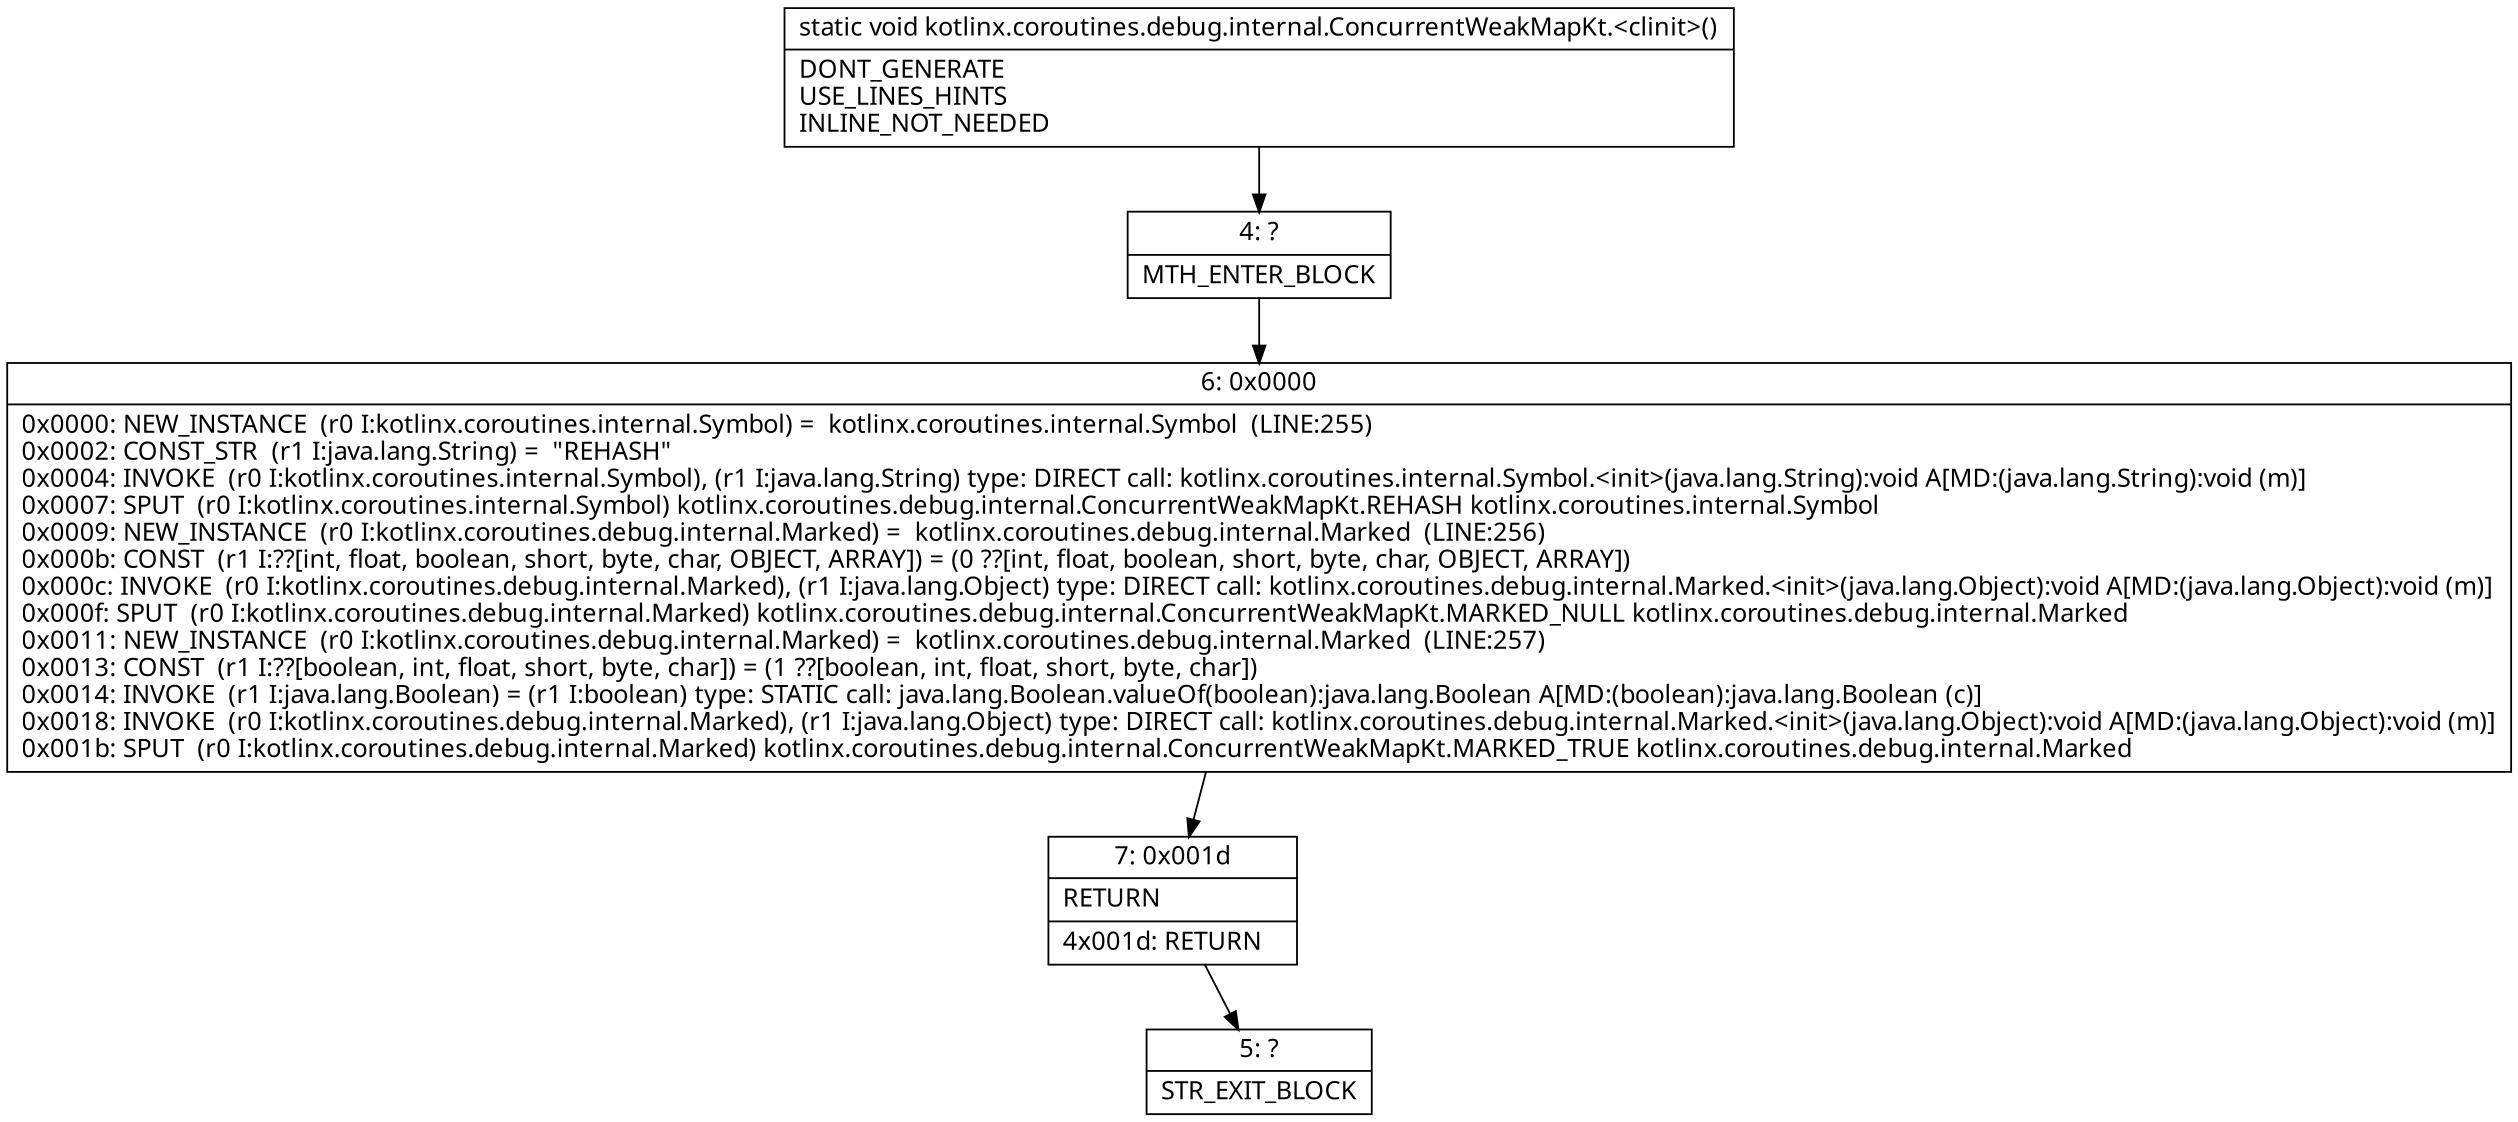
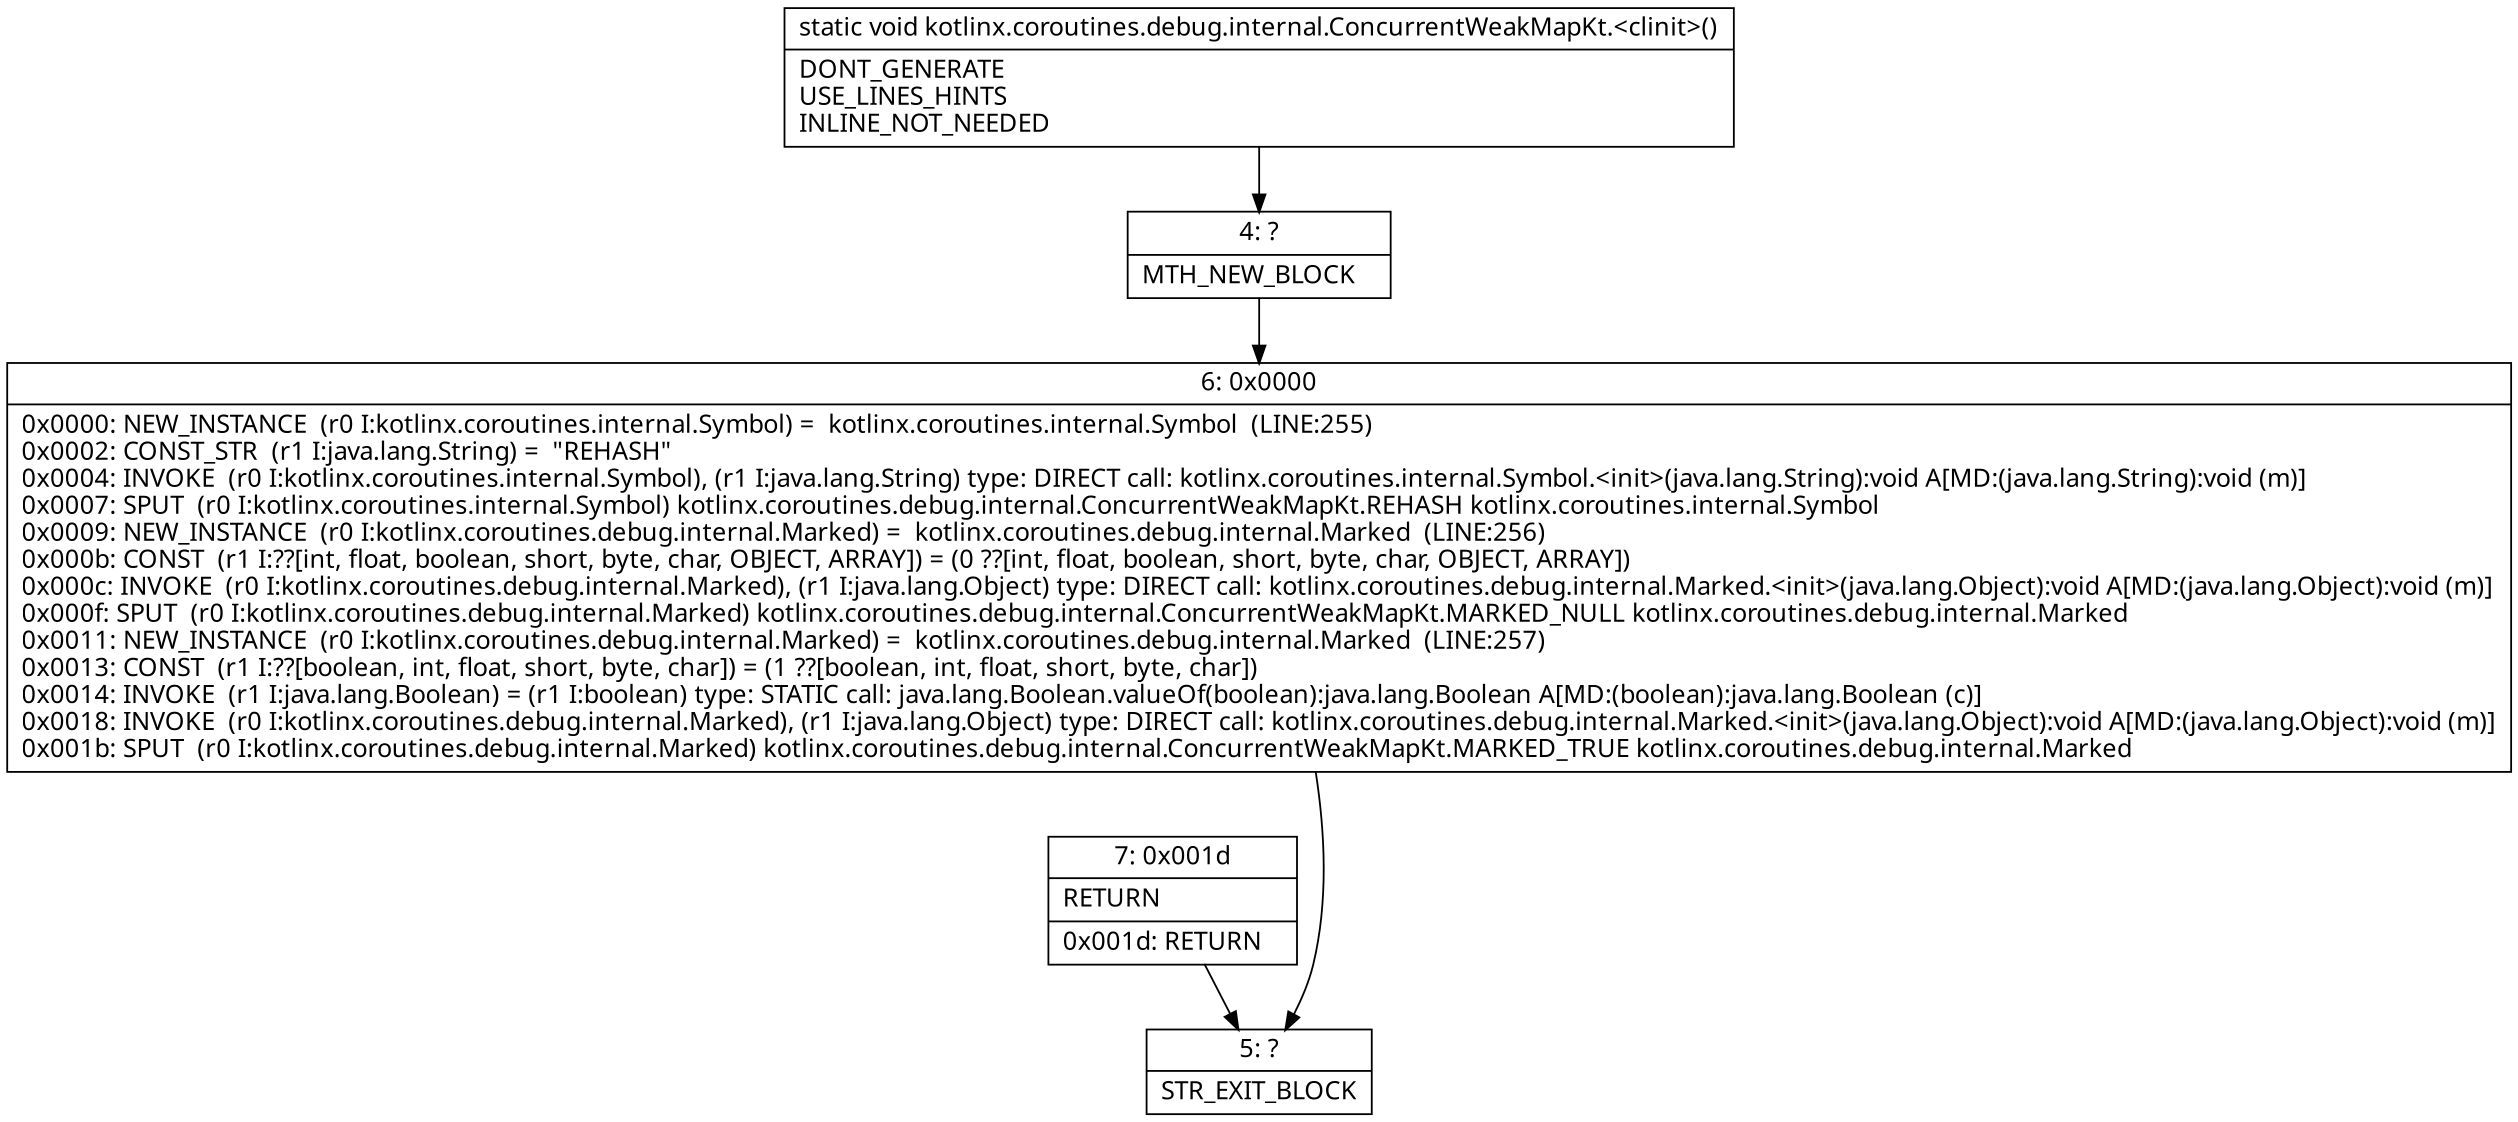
(1259, 276) -> (1249, 276)
(1200, 796) -> (1323, 895)
(1173, 942) -> (1173, 942)
